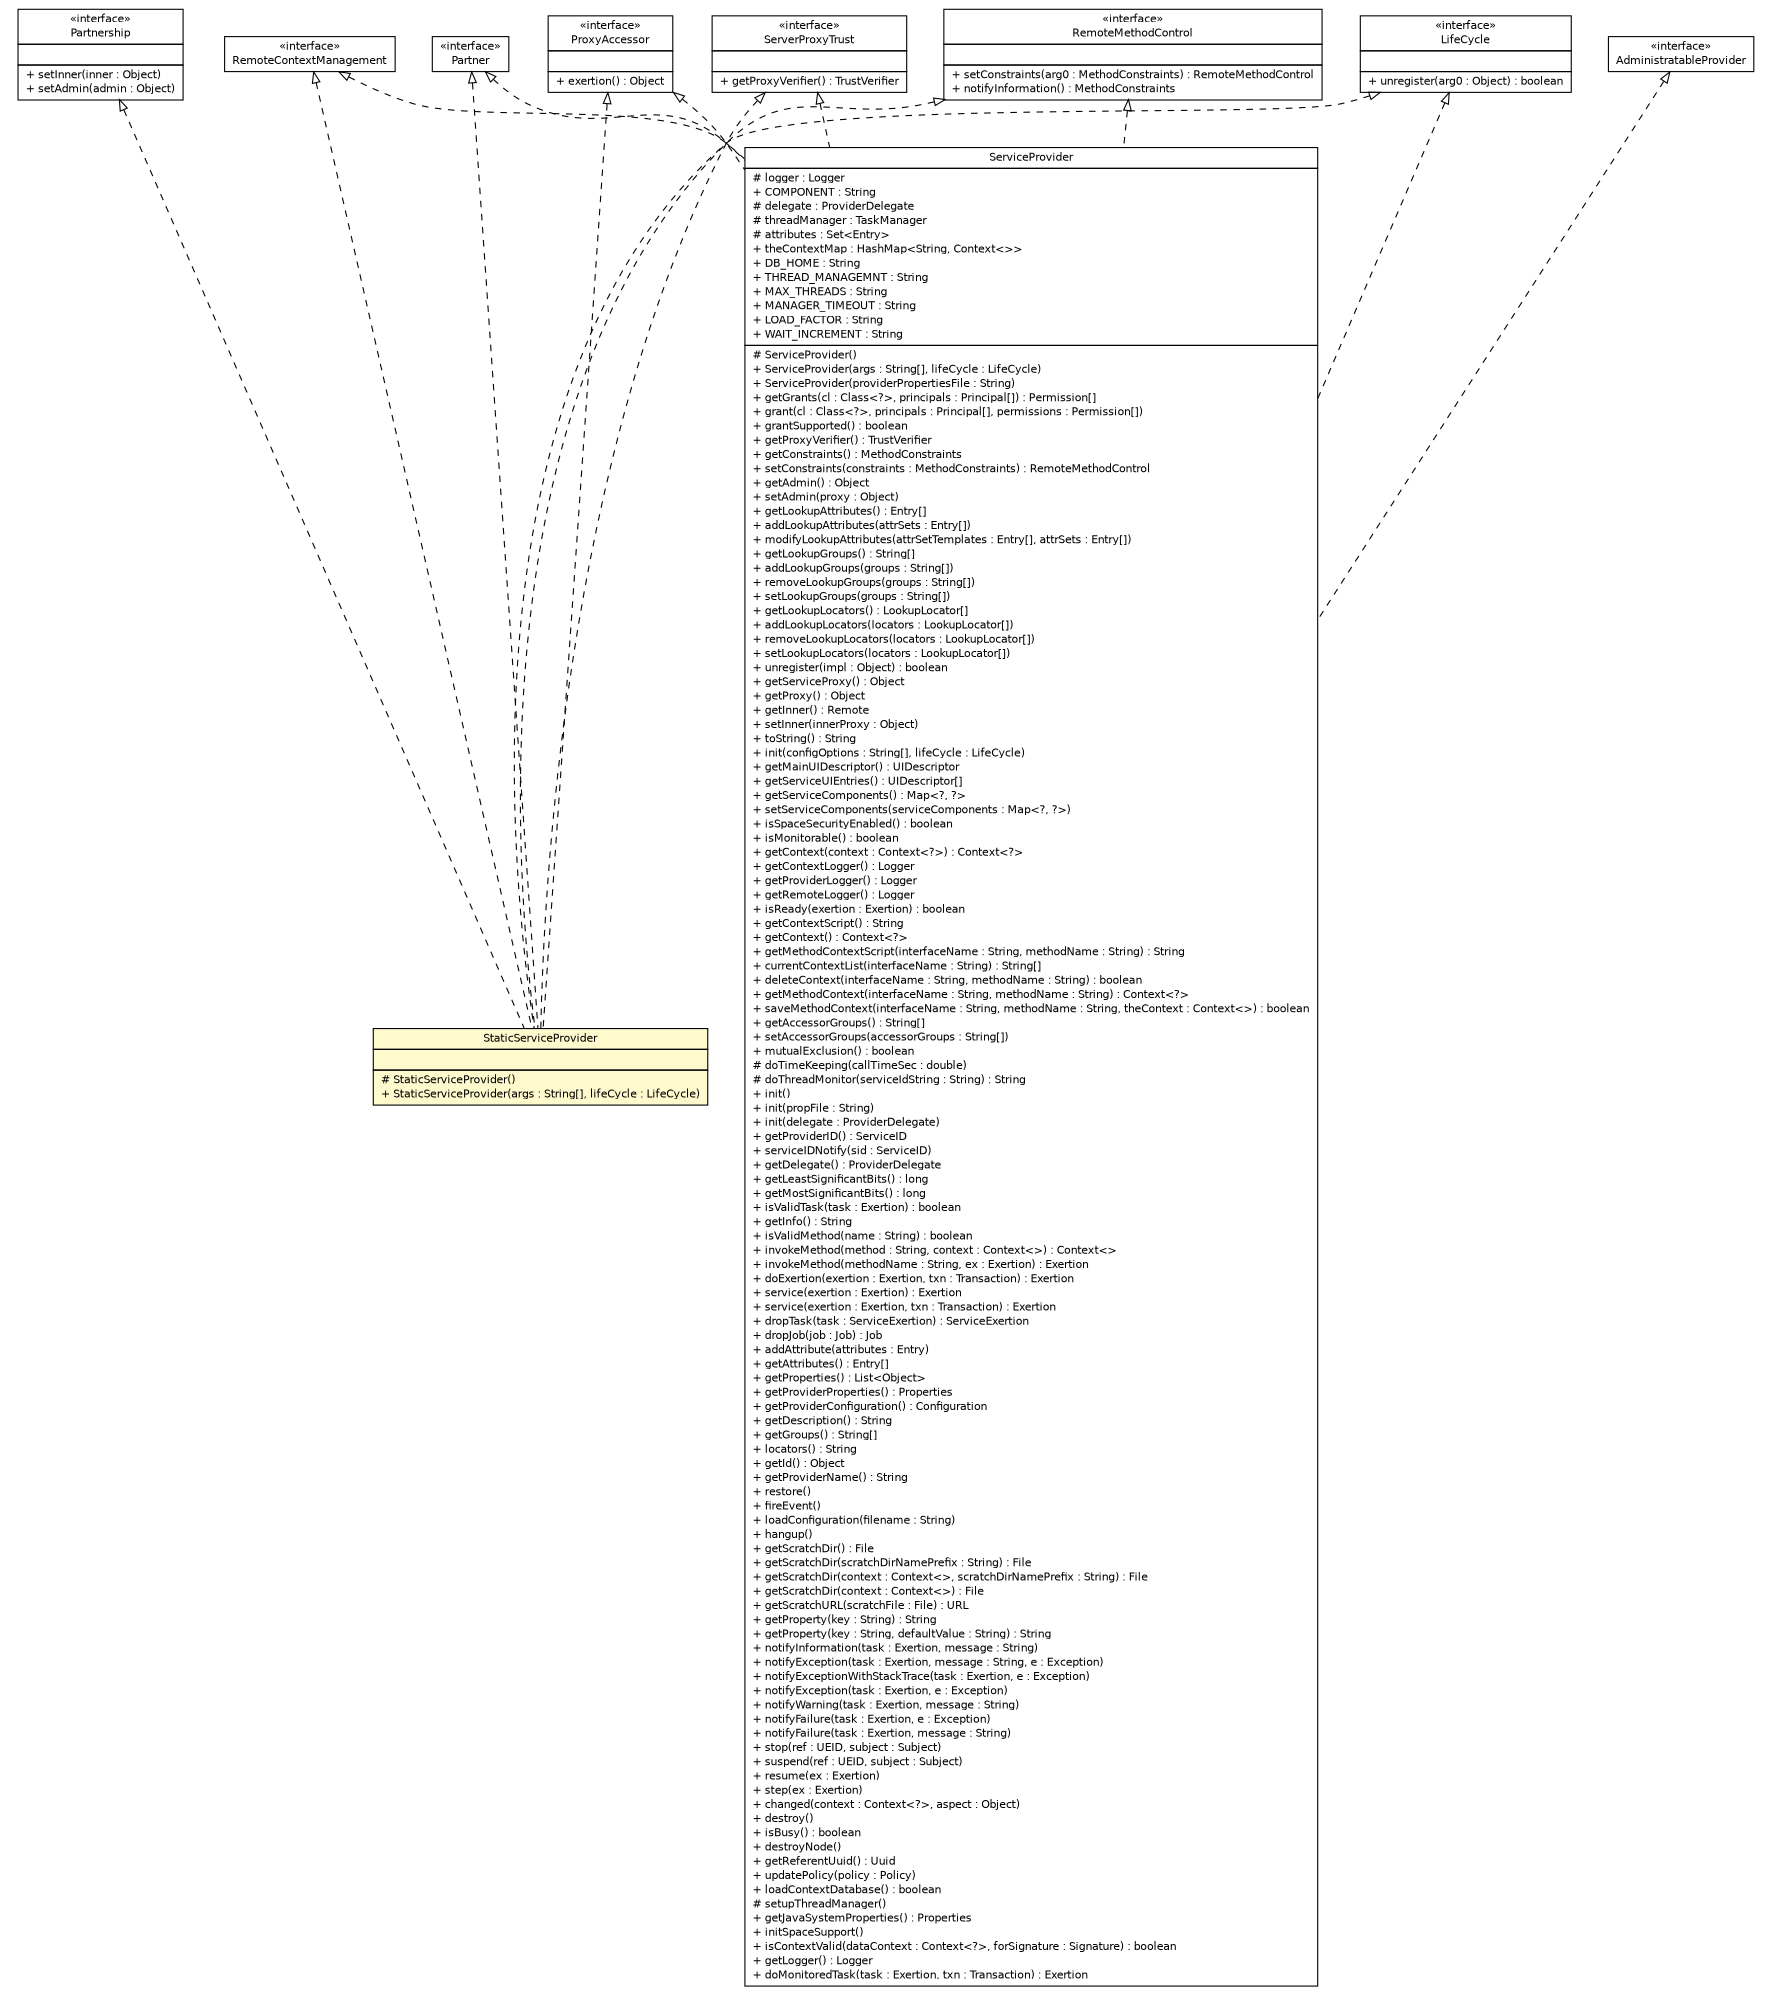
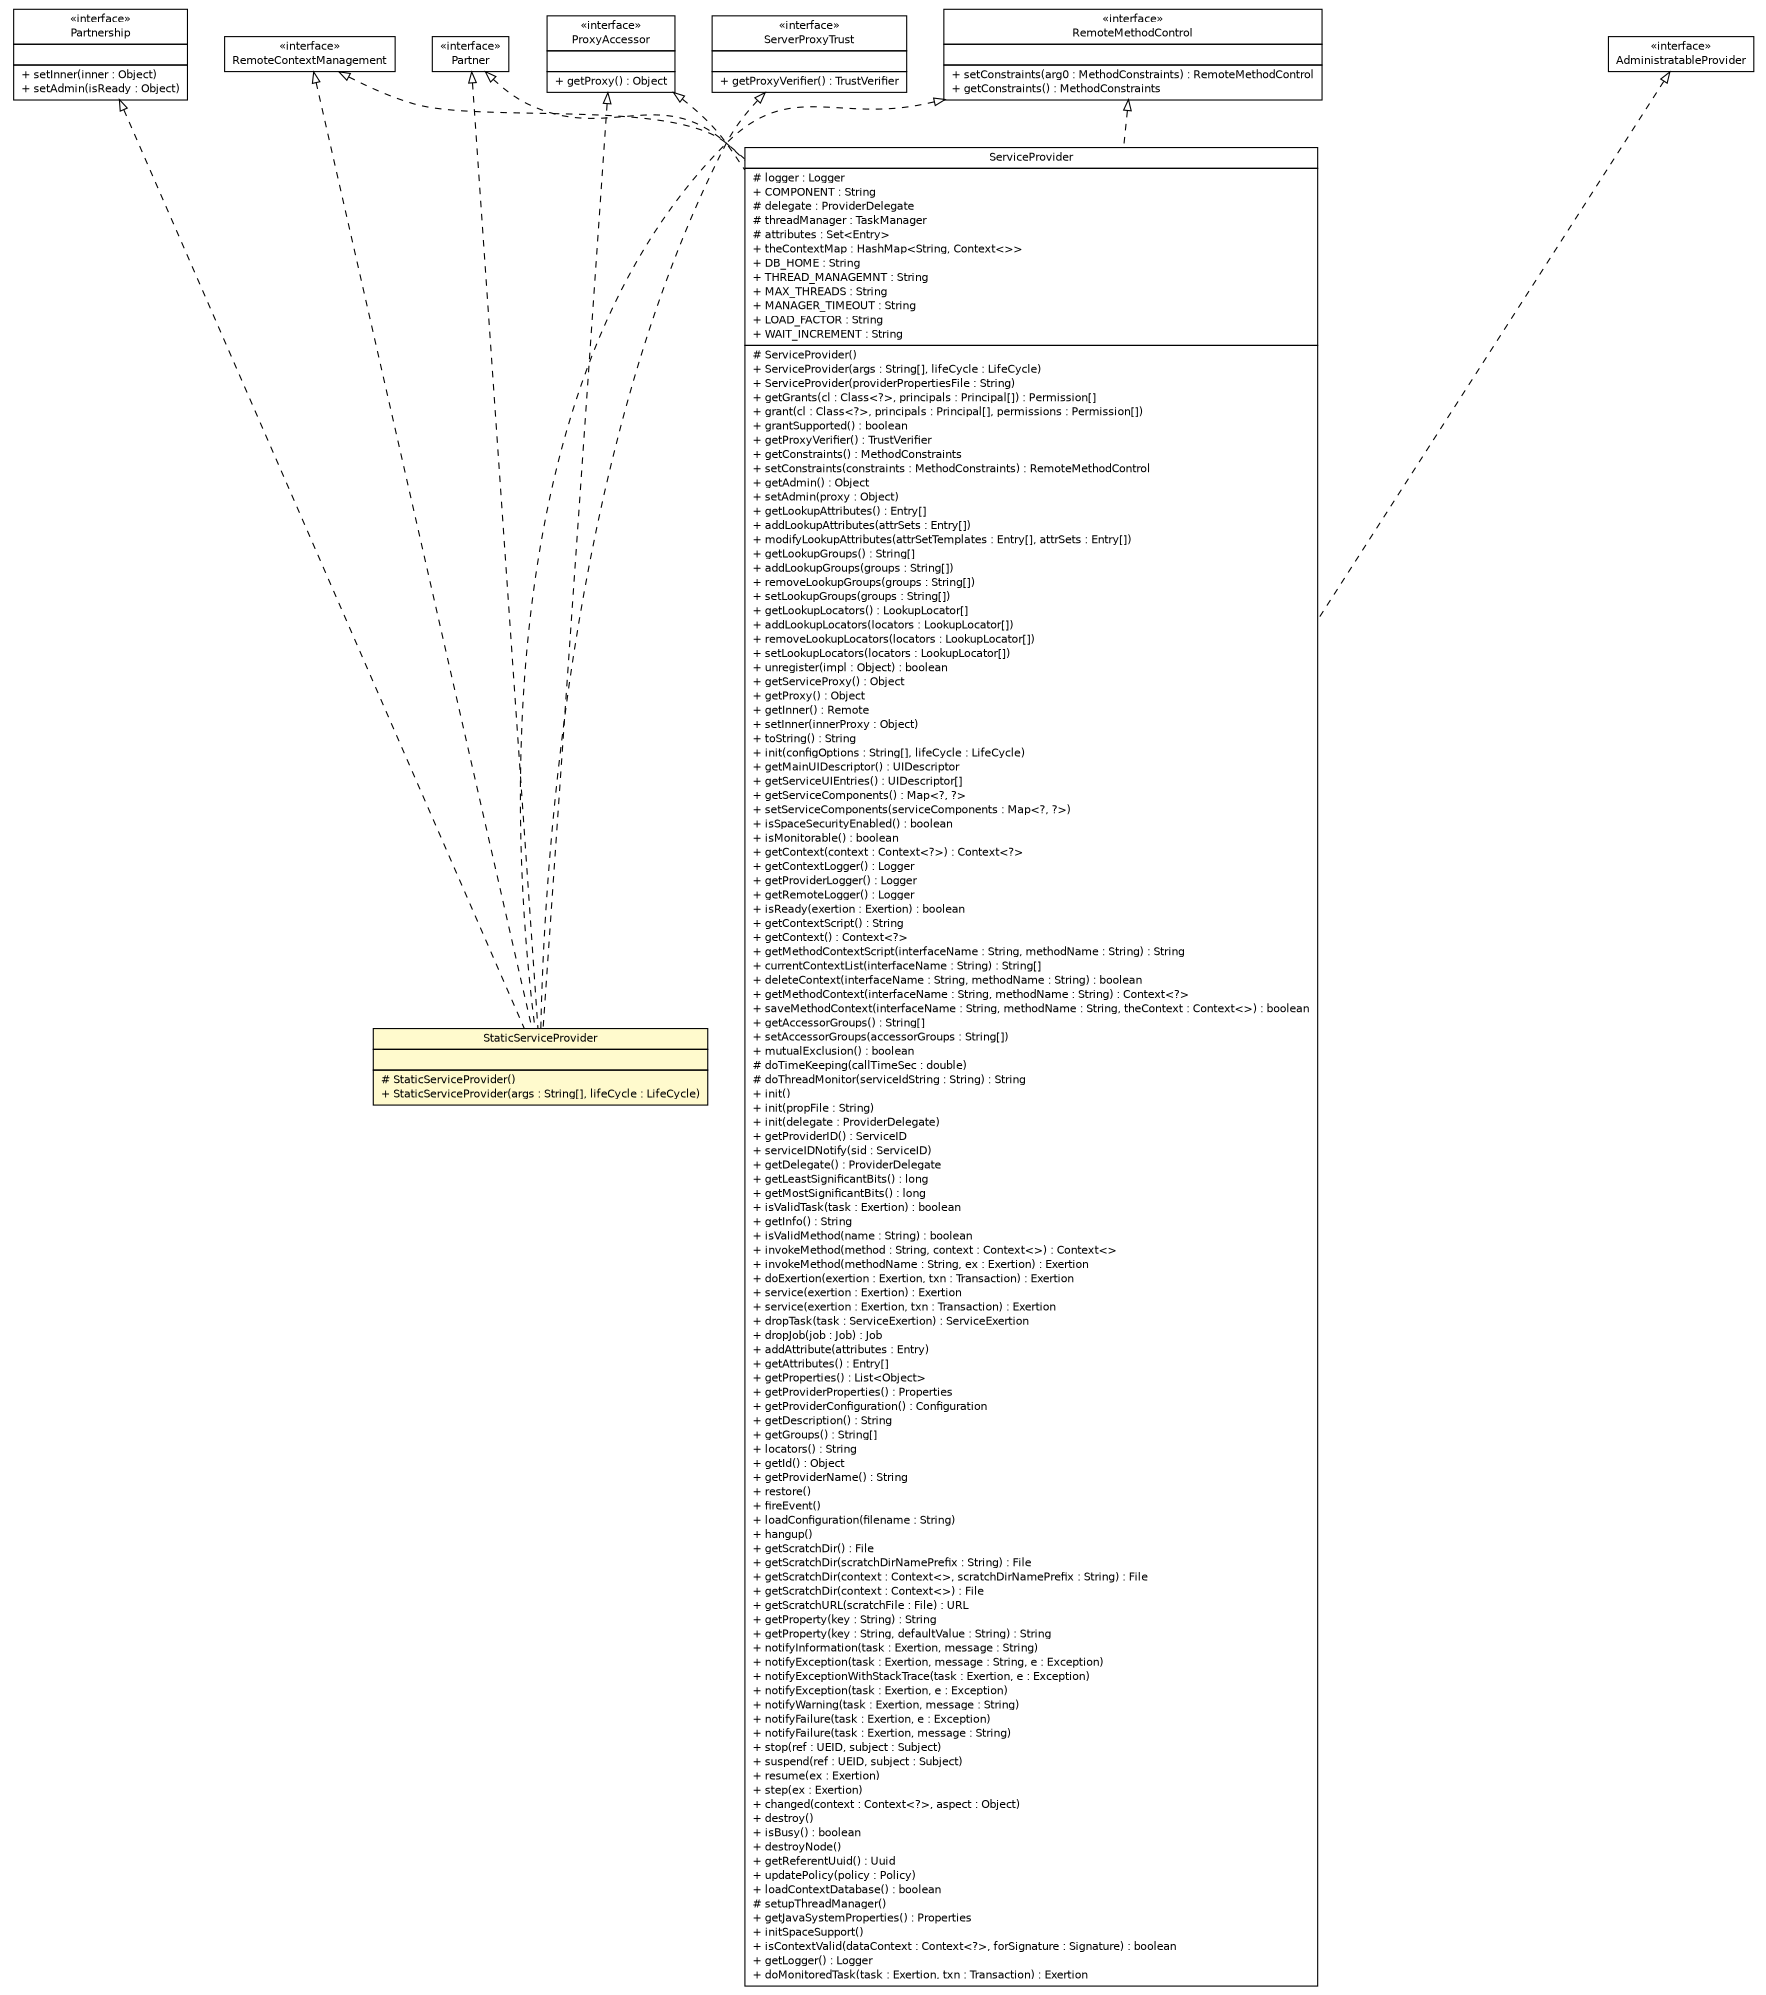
(1465, 54) -> none
(610, 81) -> (611, 81)
(101, 89) -> (101, 89)
(1064, 89) -> (1056, 89)
(826, 129) -> none
